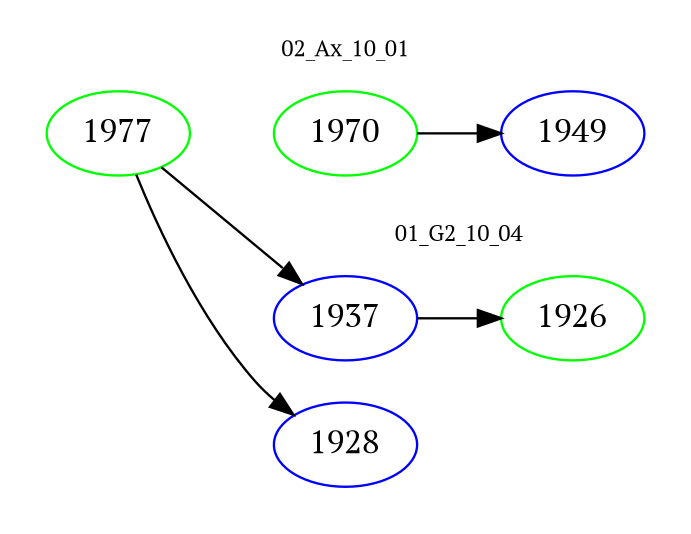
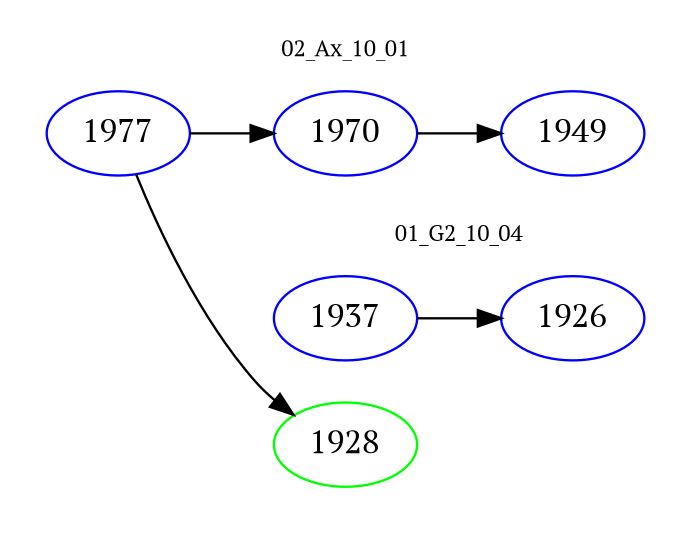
(118, 133) -> (118, 133)
(346, 133) -> (346, 133)
(222, 218) -> (220, 133)
(573, 318) -> (573, 318)
(346, 445) -> (346, 445)
